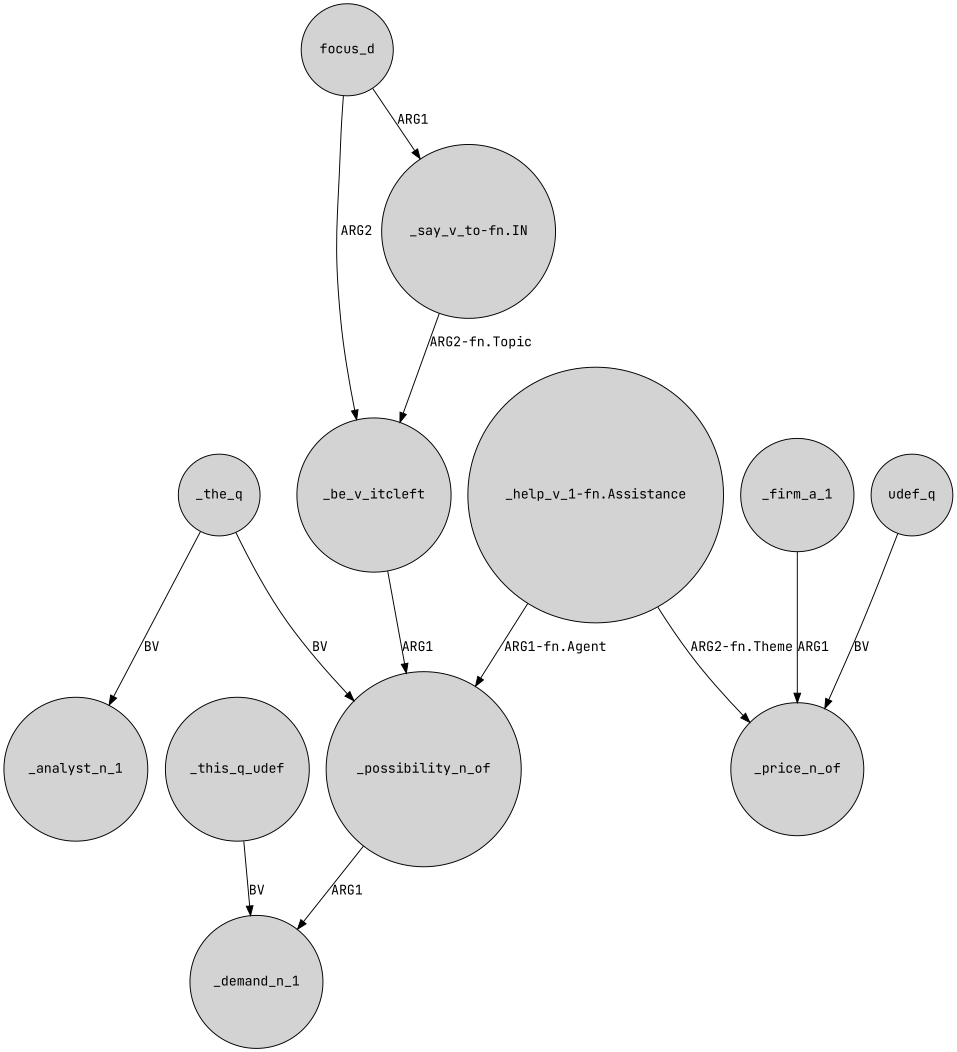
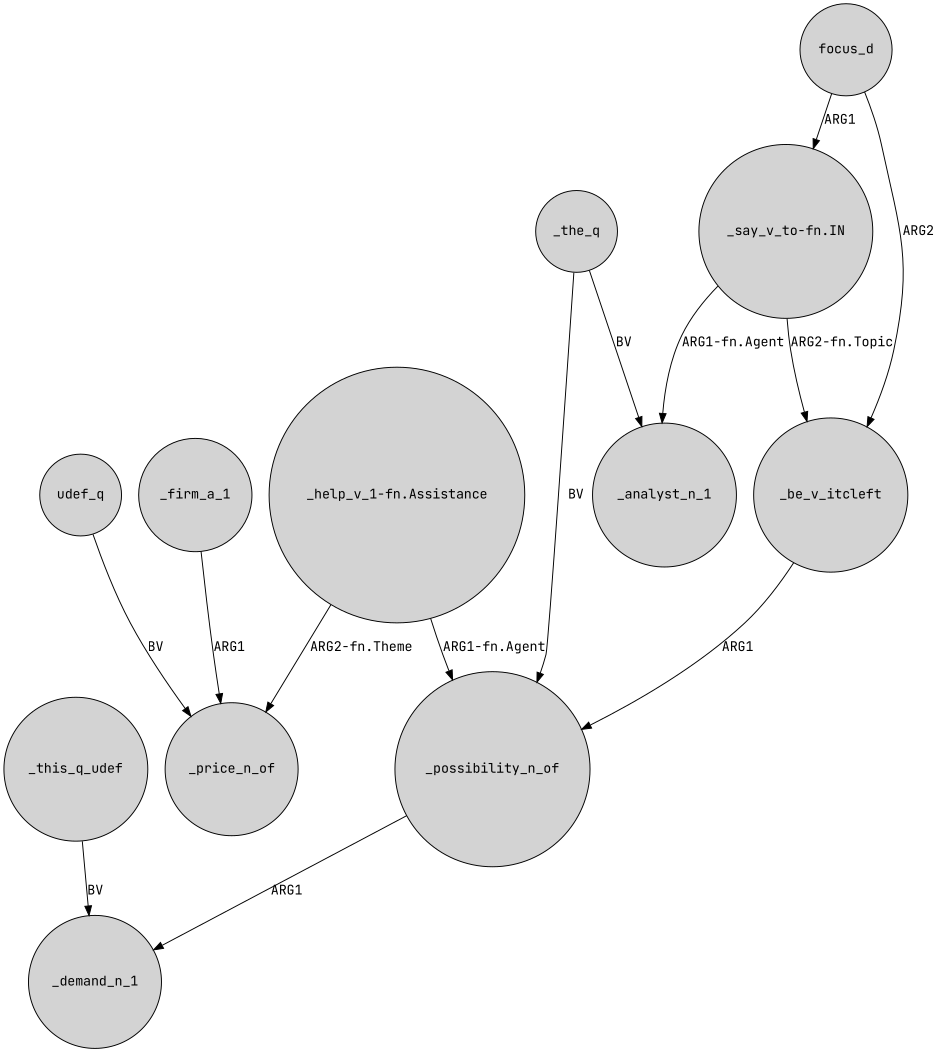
none -> (678, 344)
